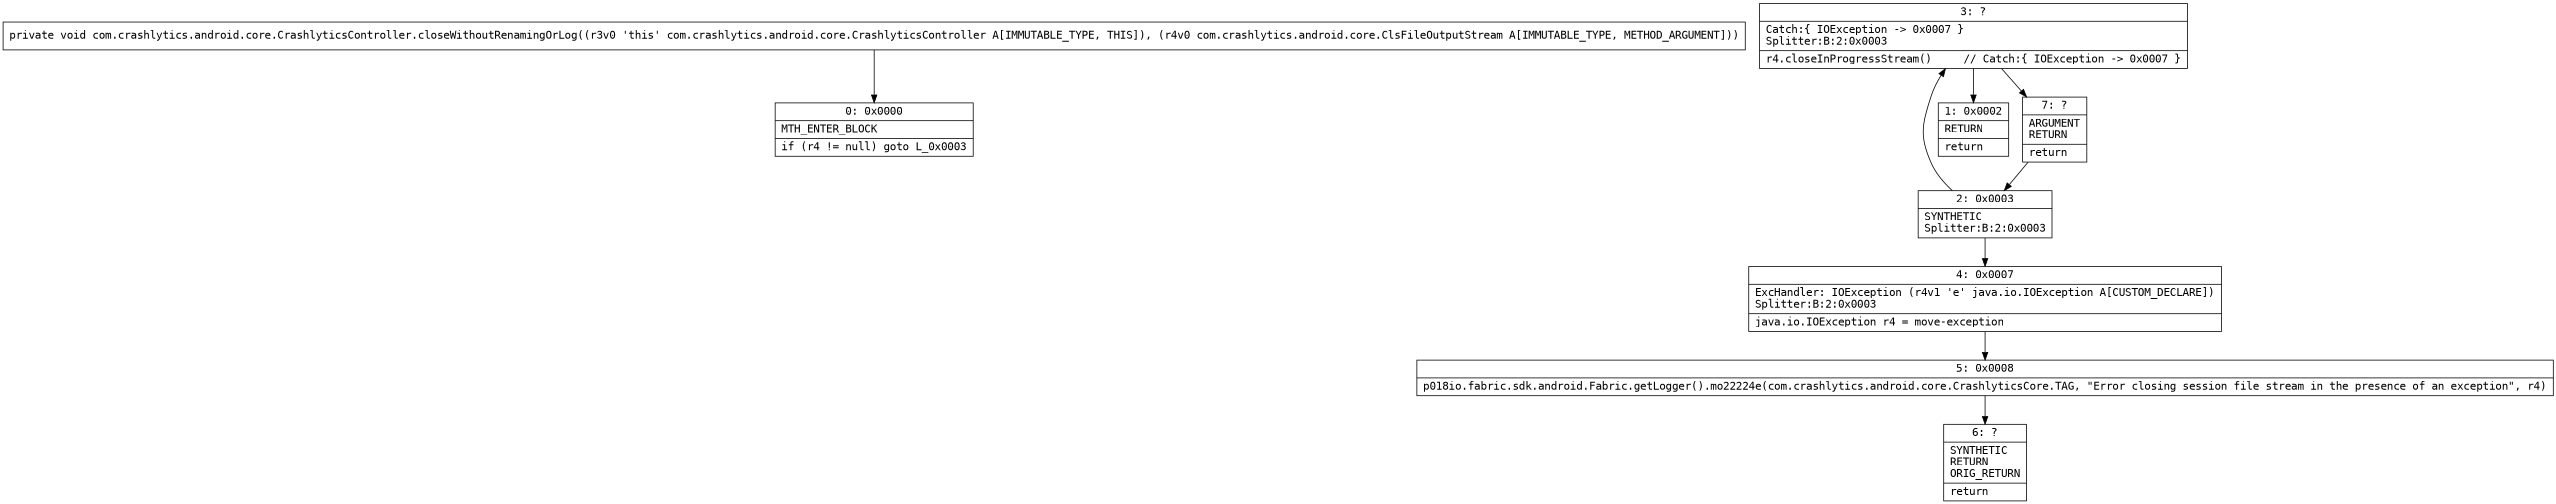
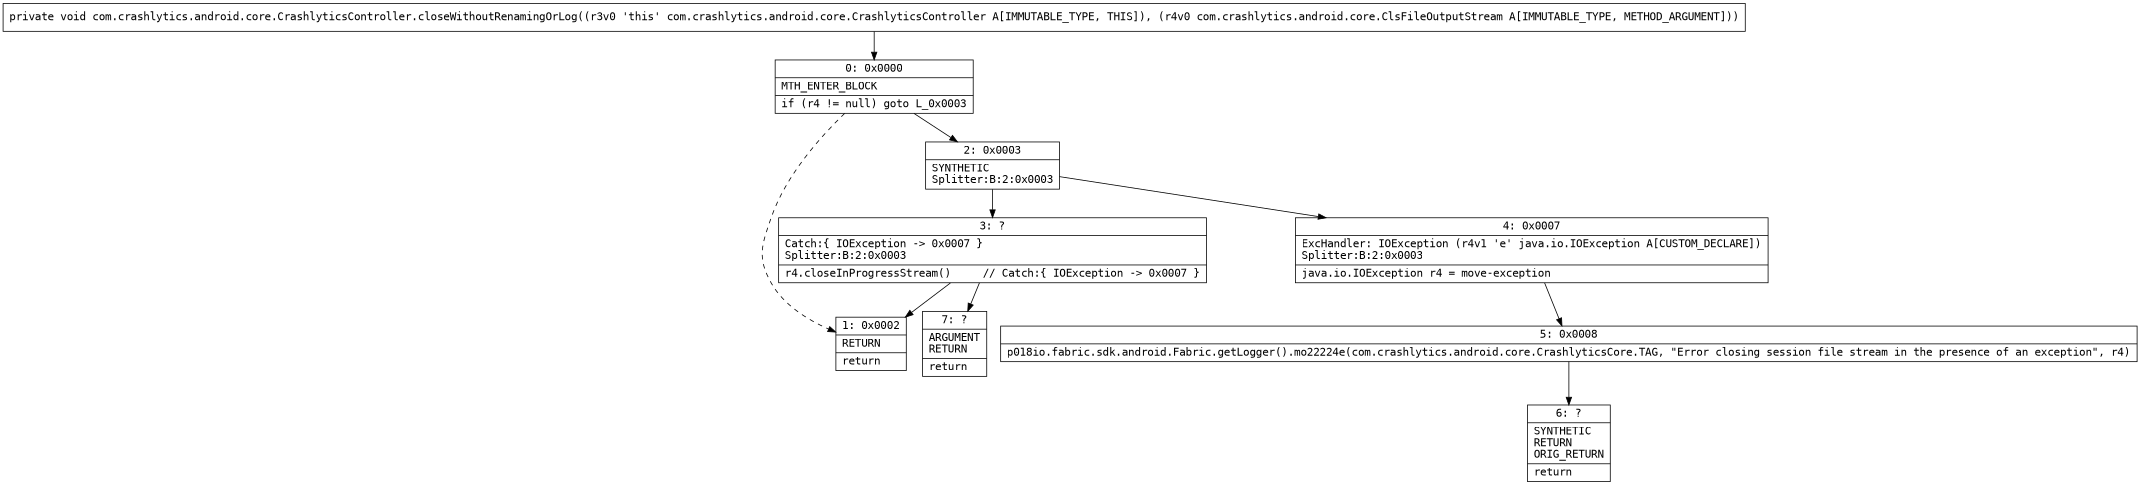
(2019, 173) -> (932, 125)
none -> (769, 224)
